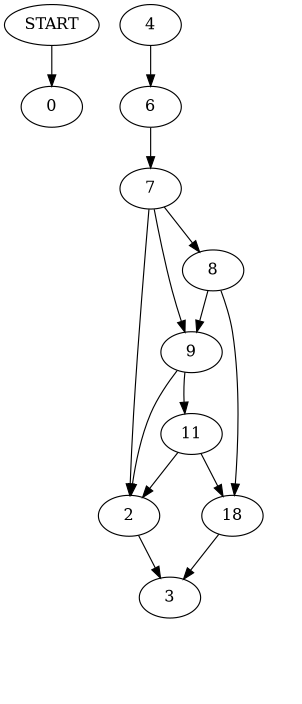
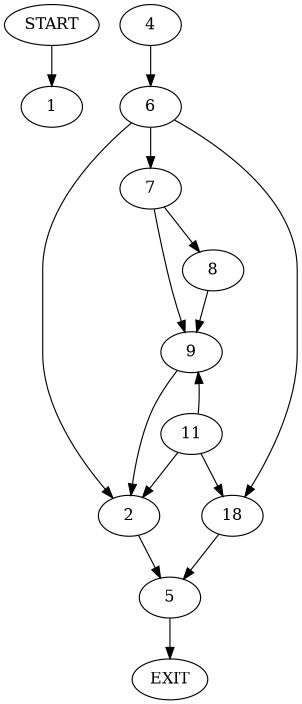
(52, 107) -> (52, 107)
(138, 346) -> (43, 300)
(237, 386) -> (297, 282)
(184, 387) -> (199, 399)
(170, 598) -> (170, 598)
none -> (170, 679)
